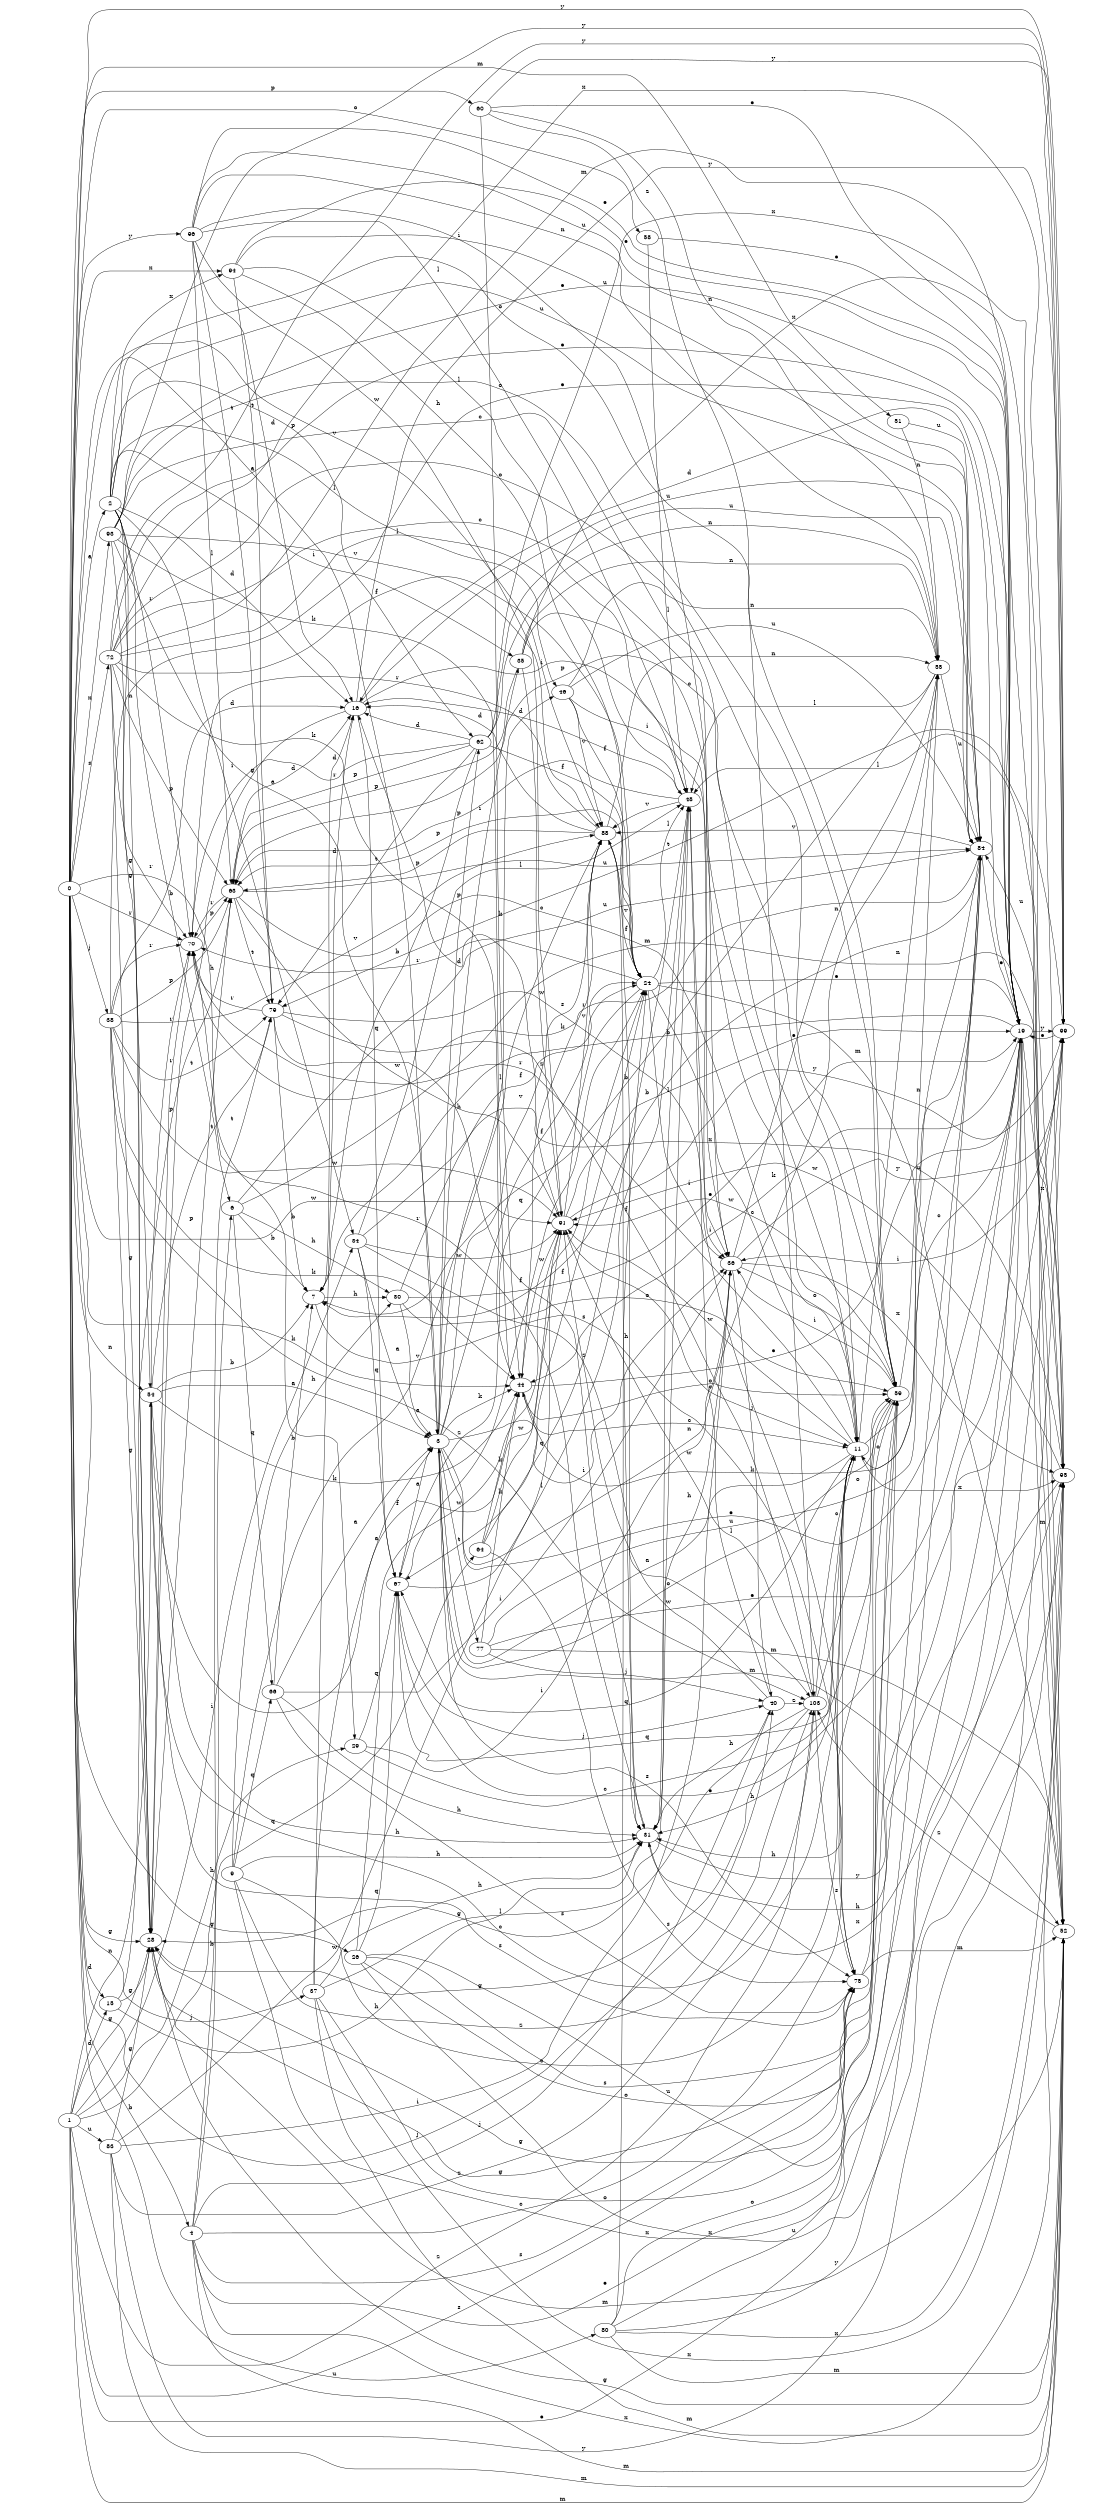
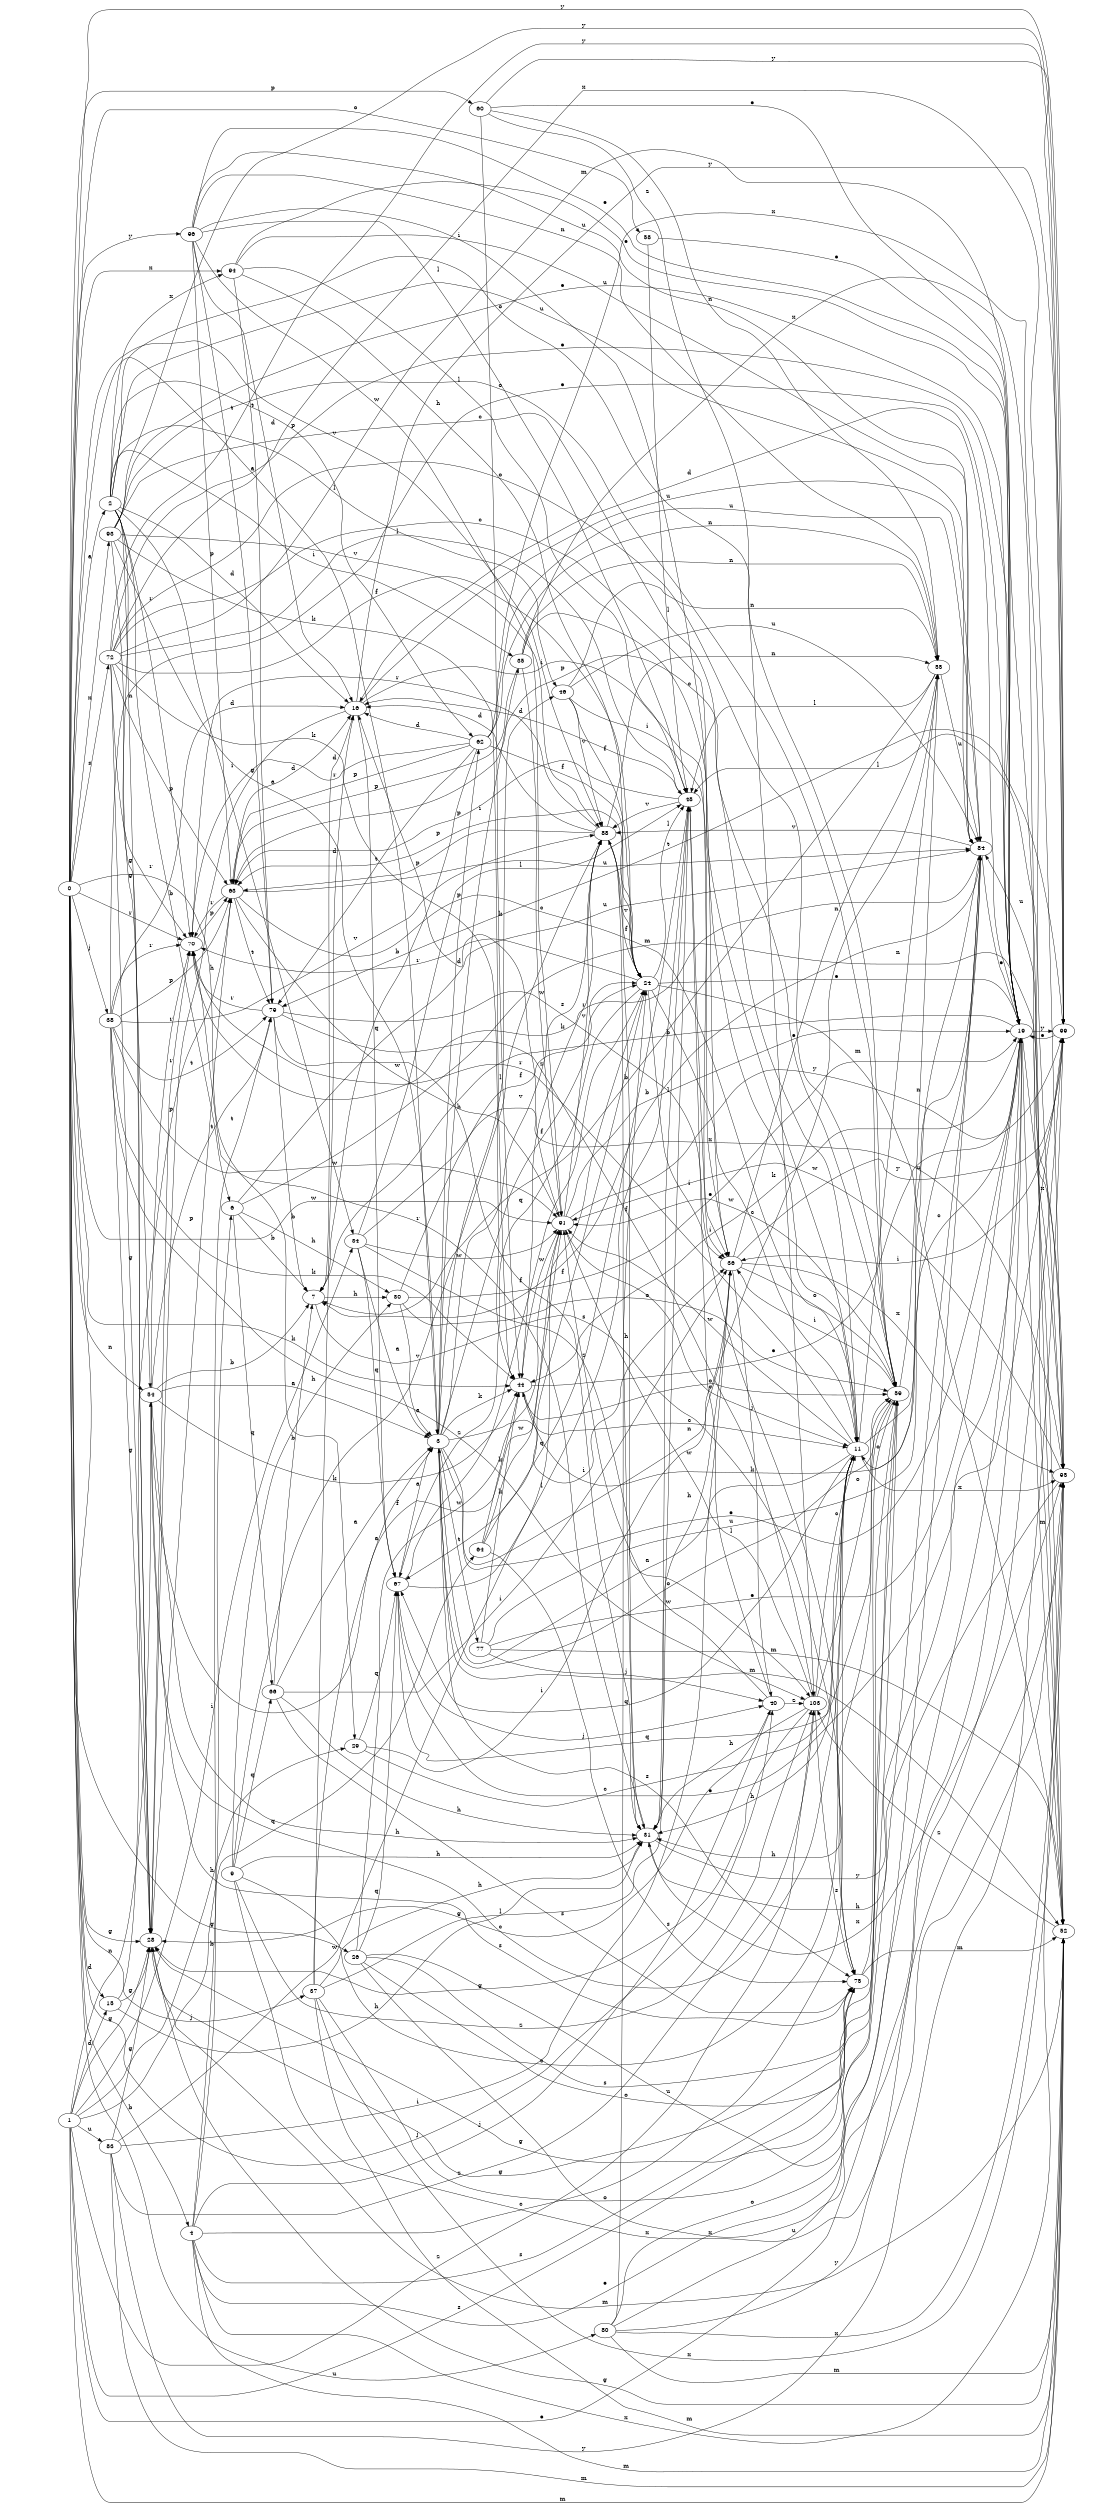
(898, 422) -> none
(212, 554) -> (212, 554)
